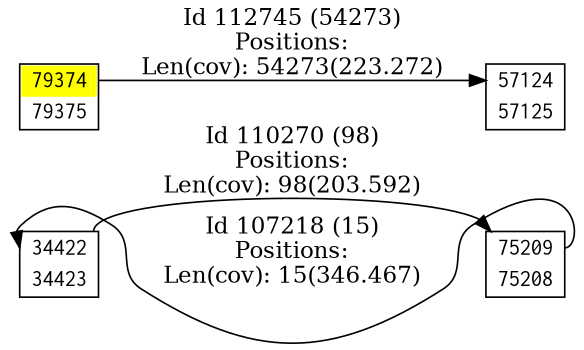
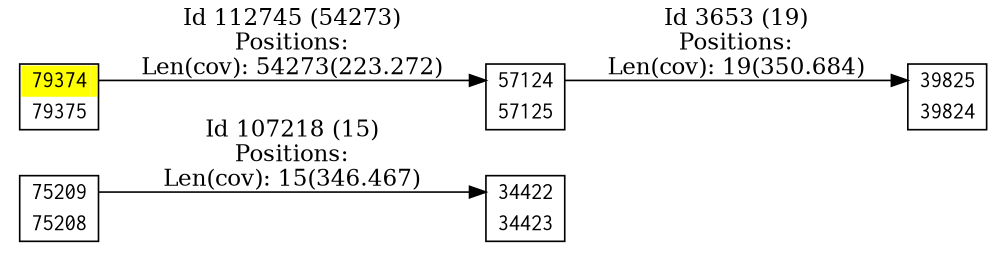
none -> (947, 97)
(284, 199) -> none
